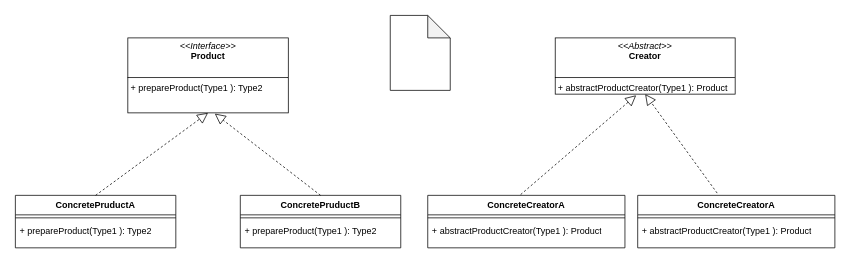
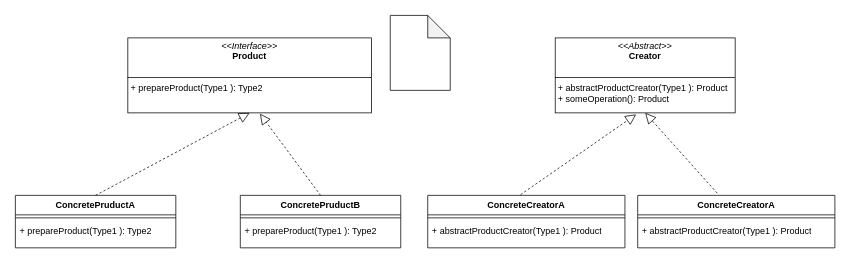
(645, 66) -> (645, 75)
(208, 75) -> (250, 75)
